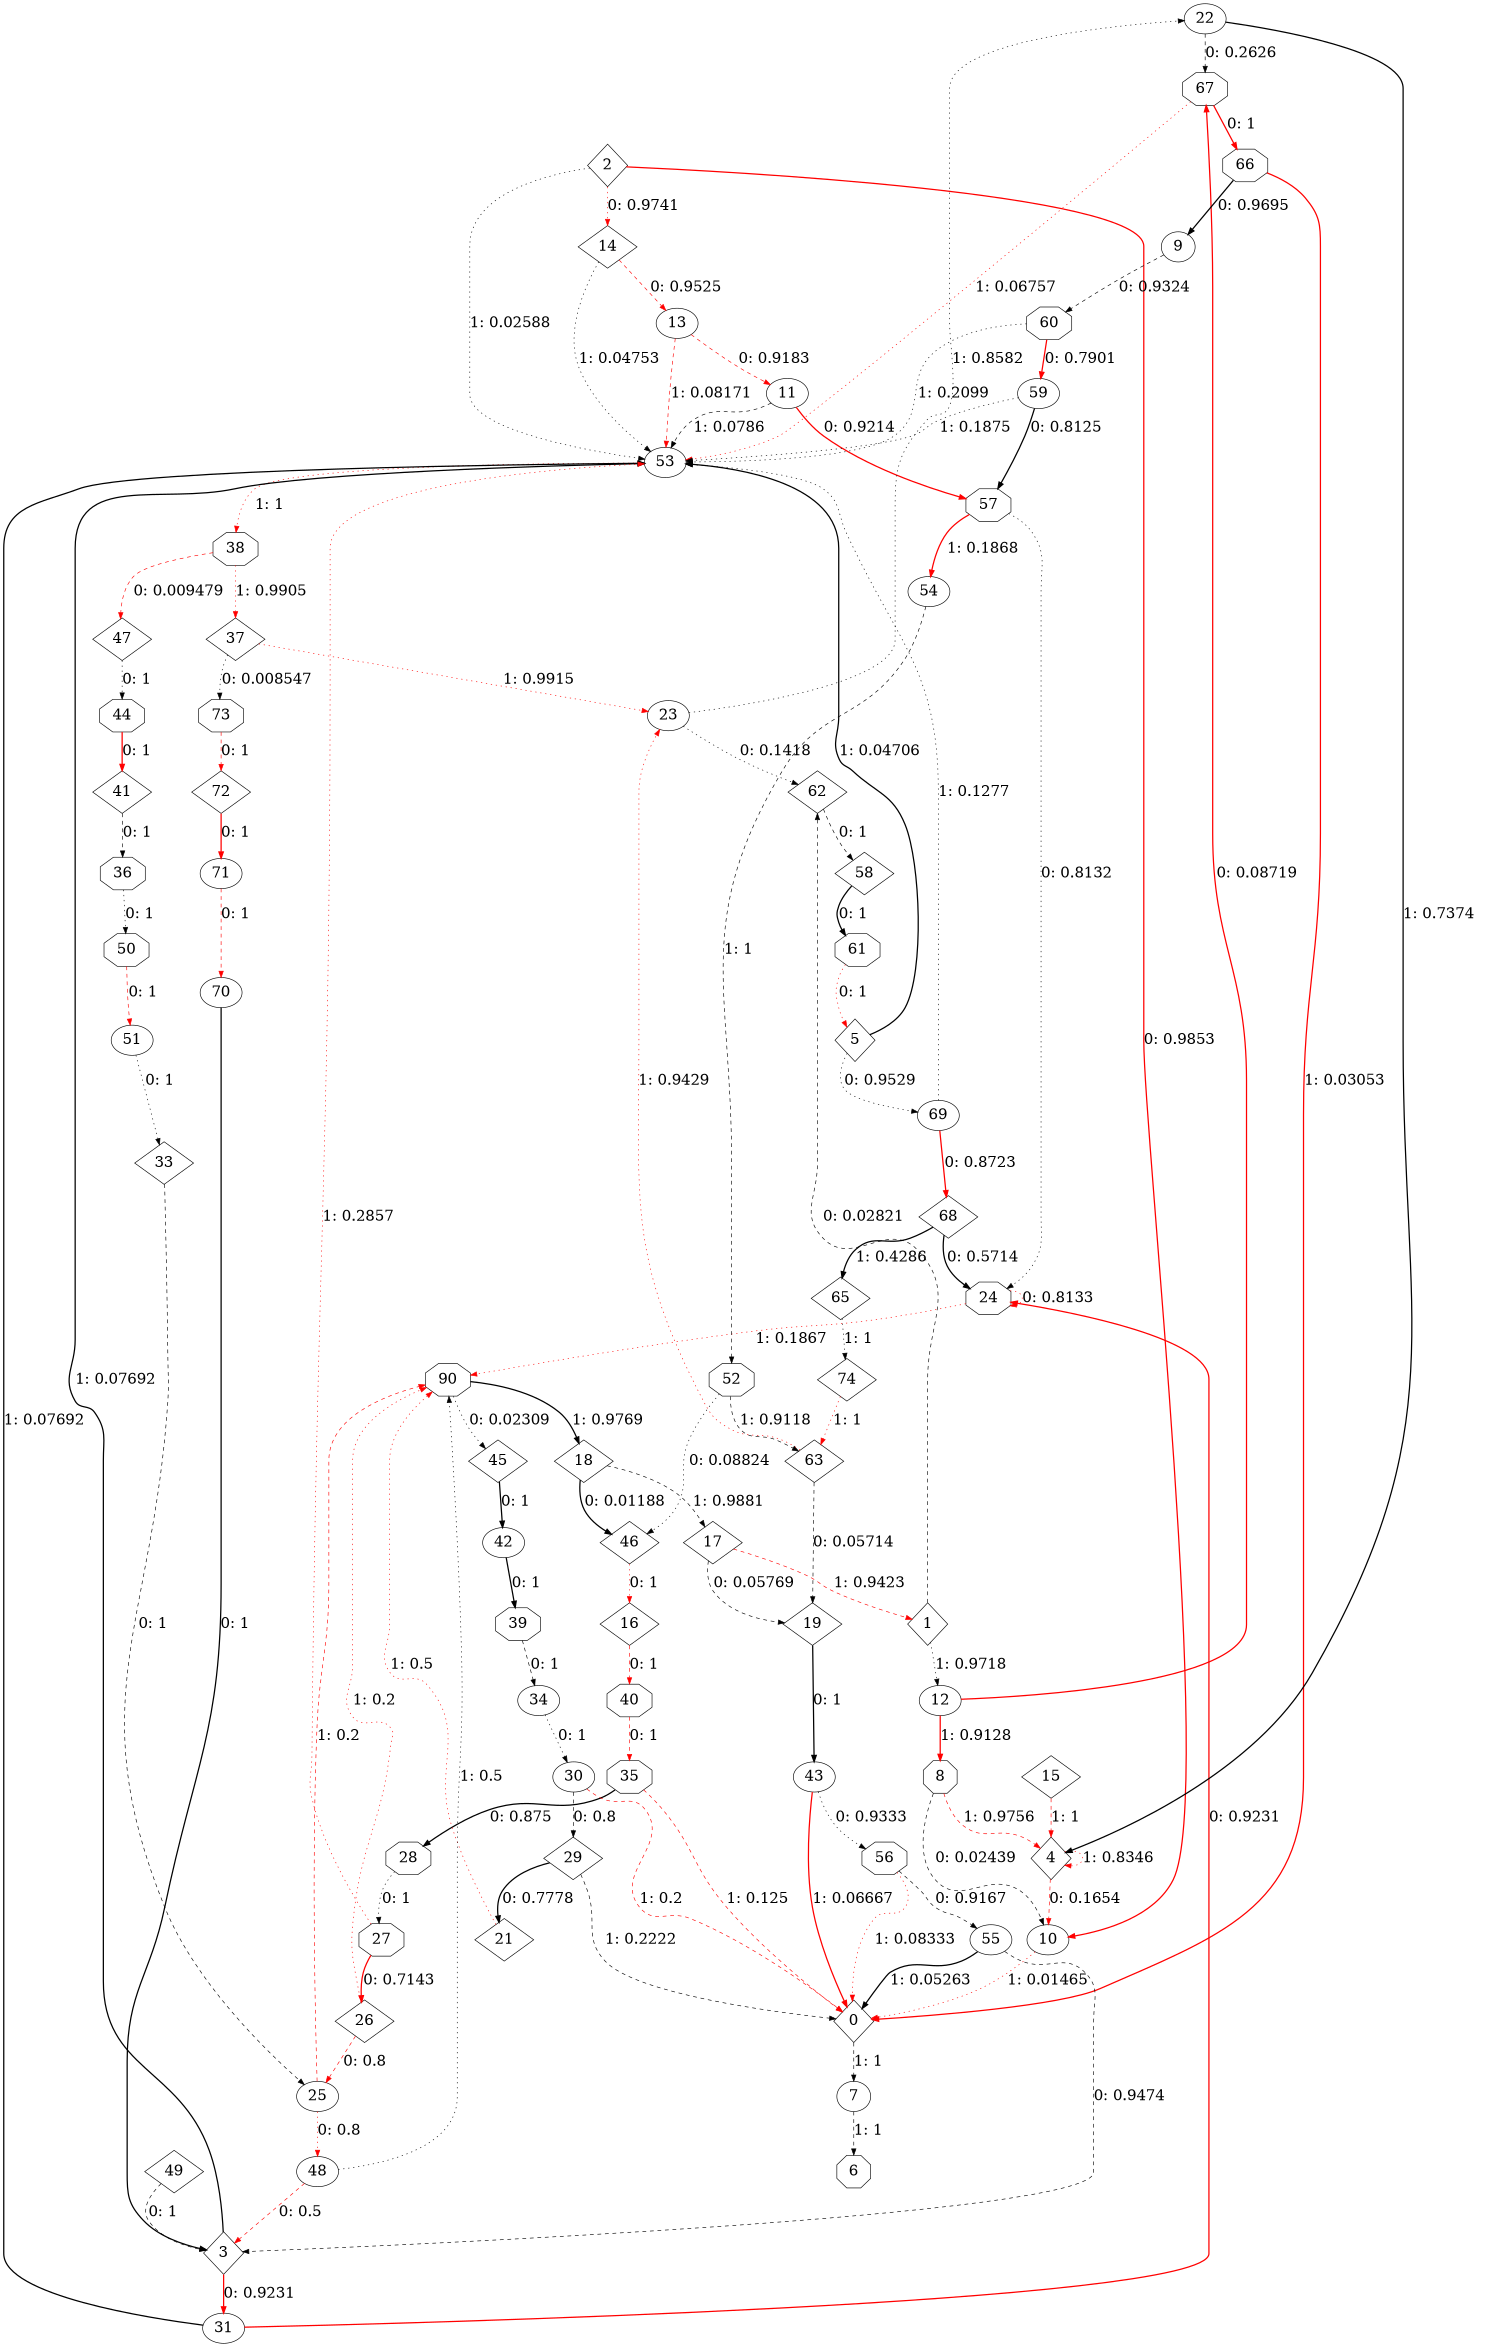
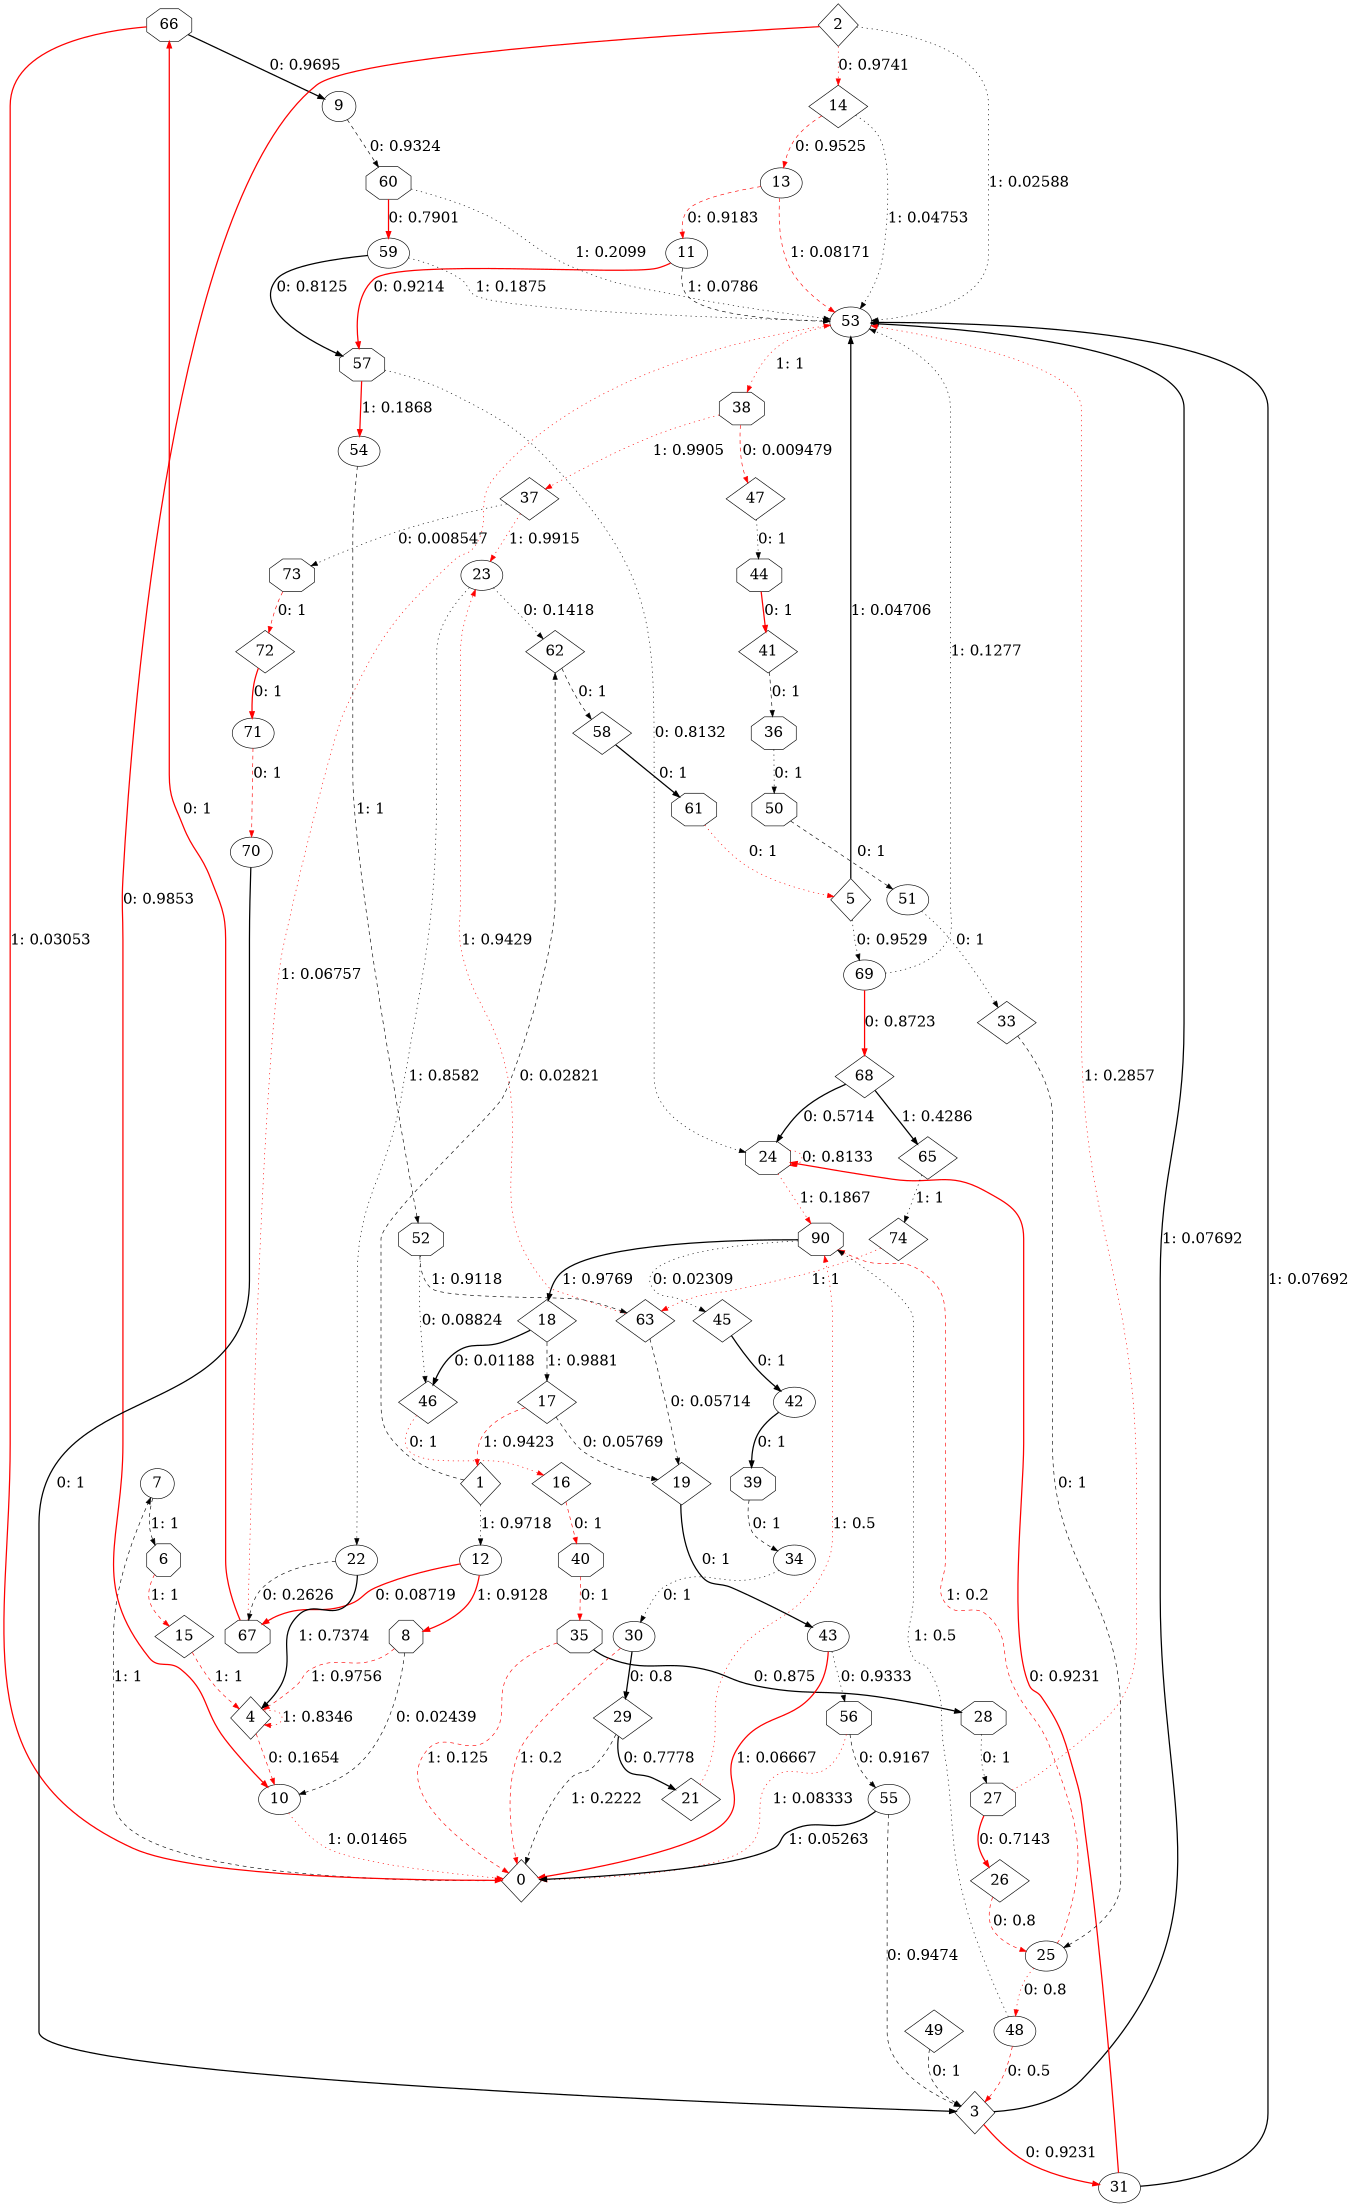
(128, 993) -> (839, 853)
none -> (149, 1600)
(347, 1698) -> none
(574, 1811) -> (629, 1672)
